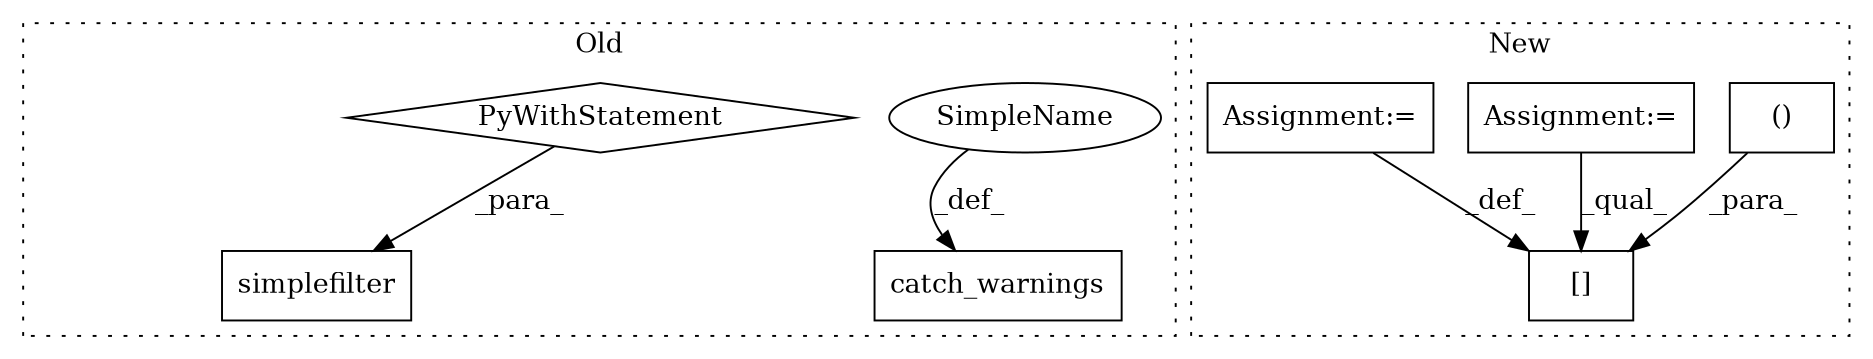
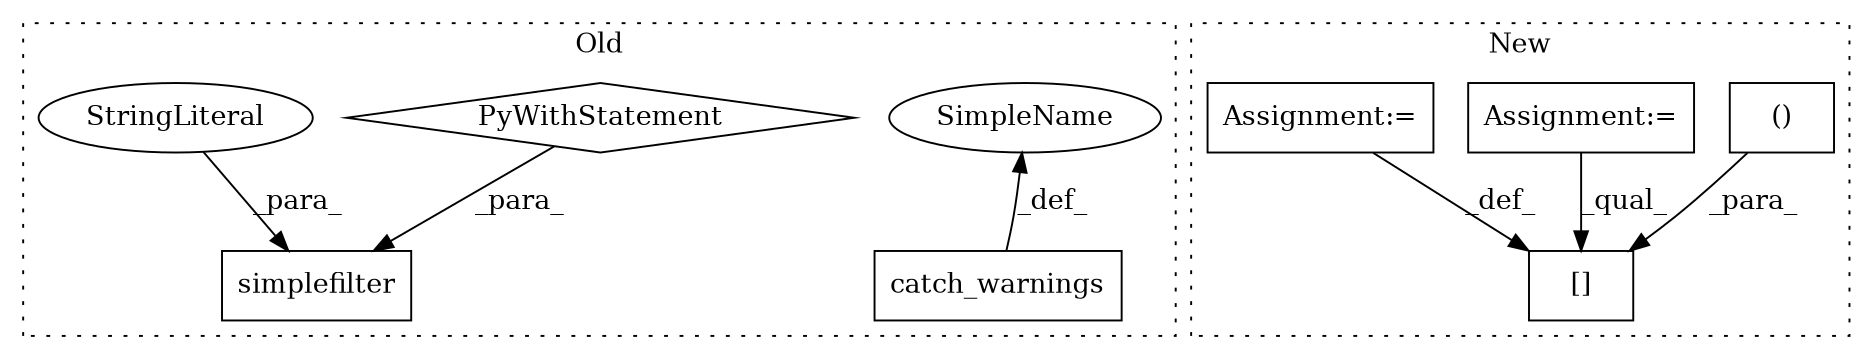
none -> (176, 118)
(934, 187) -> (1014, 212)
